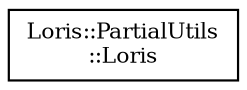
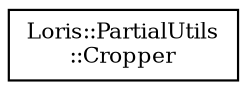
(123, 45) -> (123, 45)
